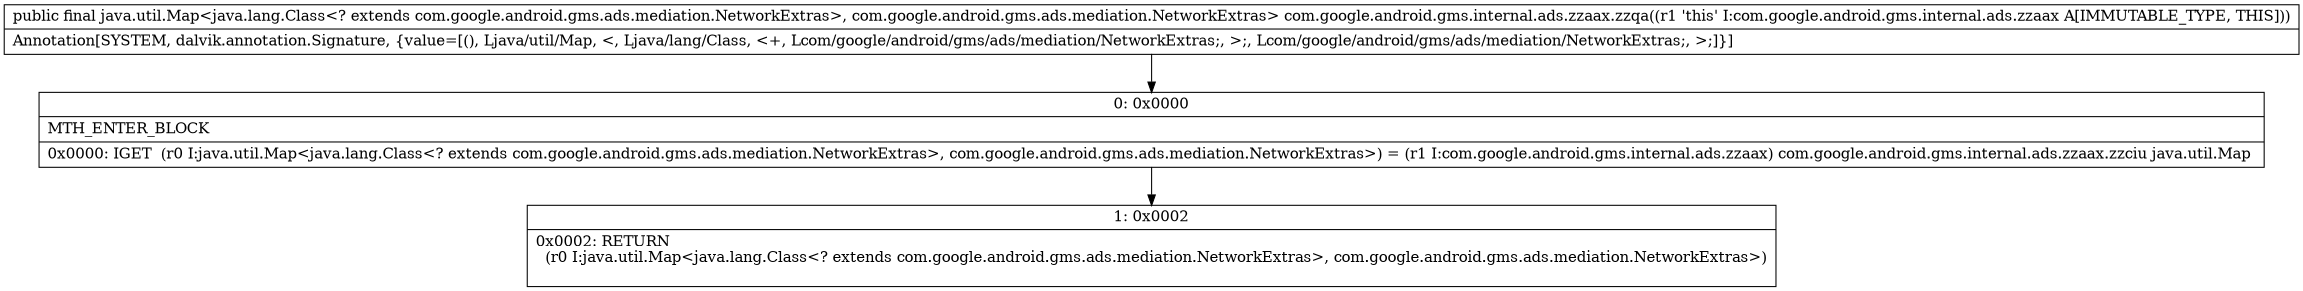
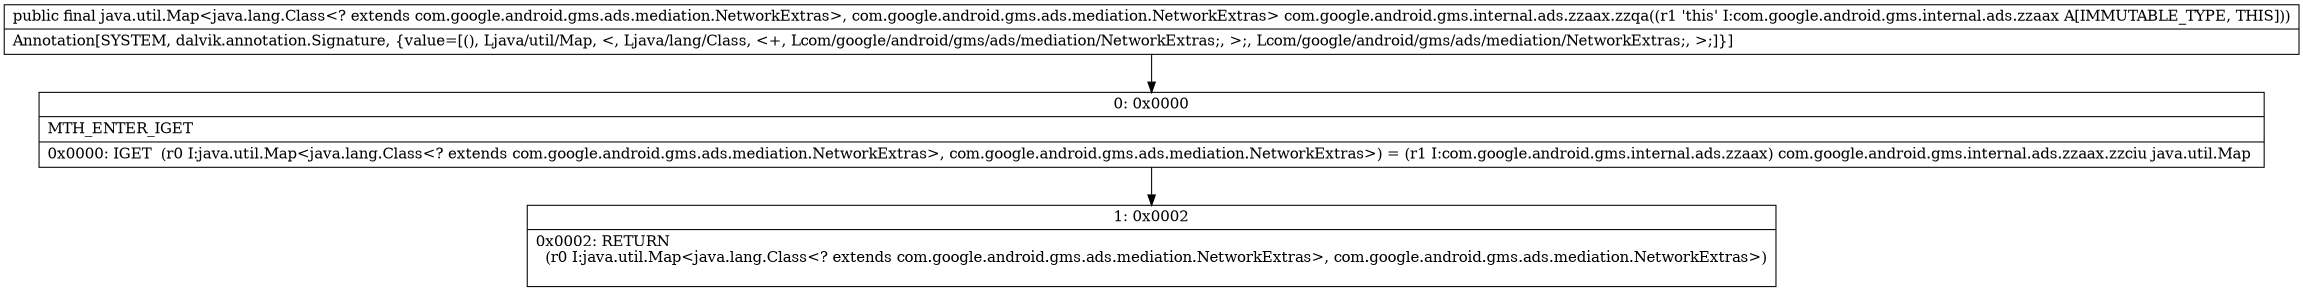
(129, 129) -> (120, 129)
